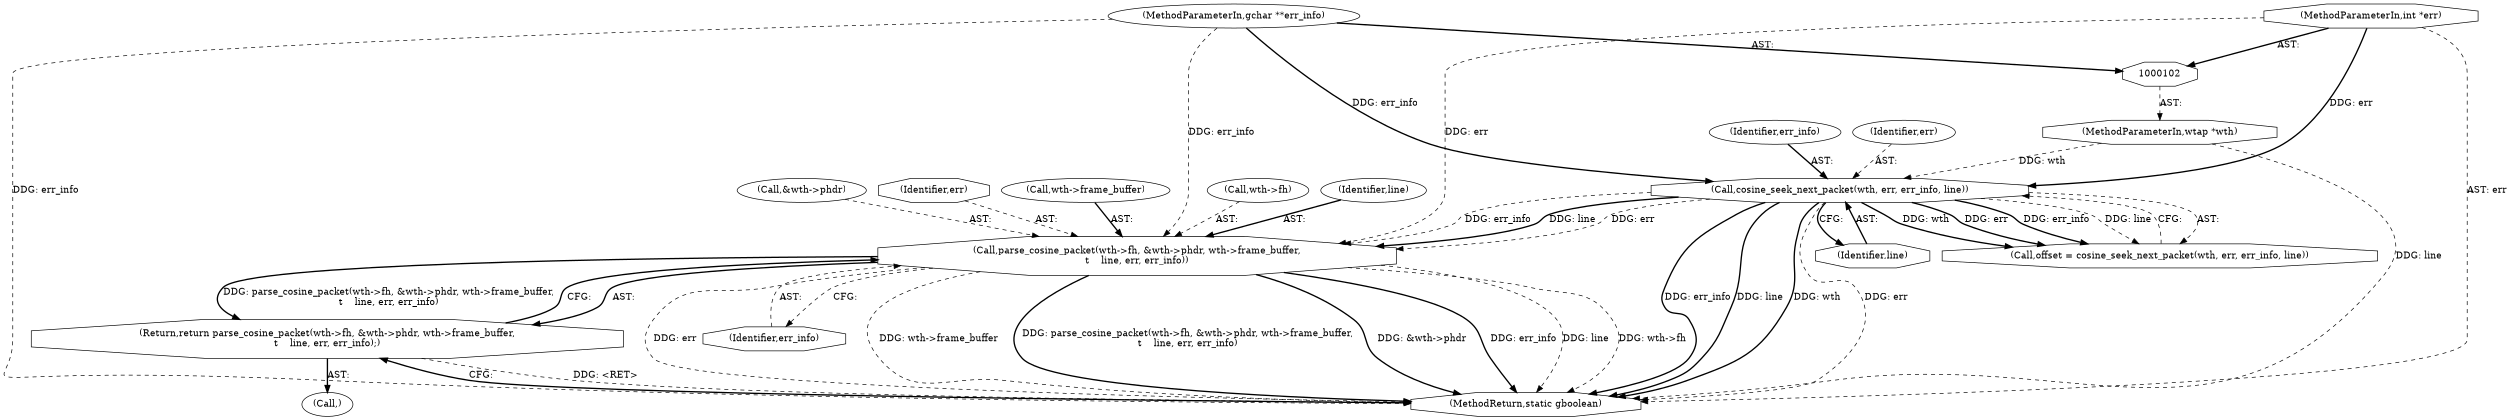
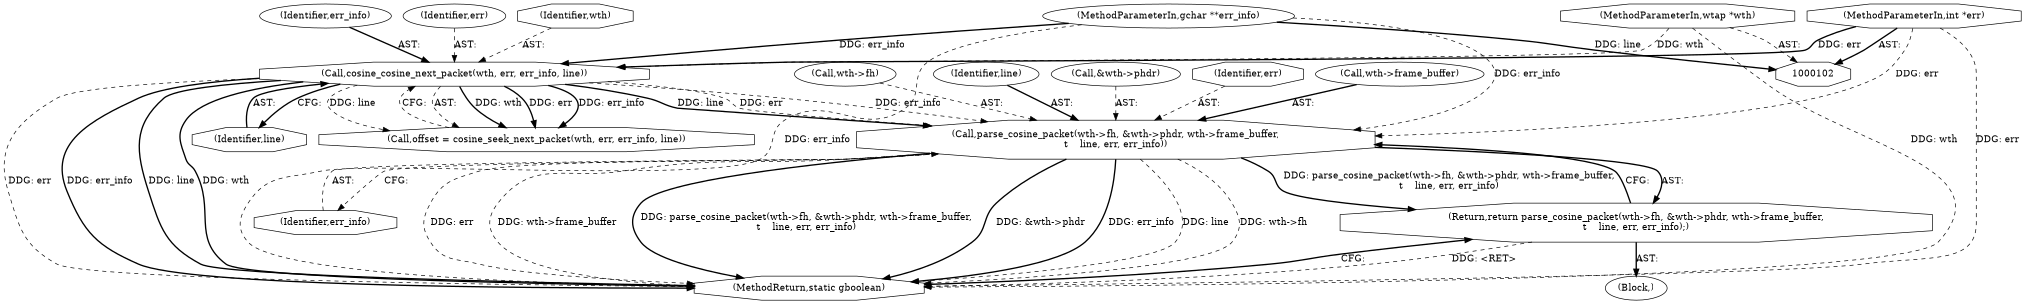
none -> (575, 16)
(1764, 45) -> (1618, 45)
(2160, 100) -> (1763, 39)
(1840, 190) -> (454, 74)
(2487, 190) -> (1998, 140)
(2419, 256) -> (1934, 140)
(327, 404) -> (1636, 288)
